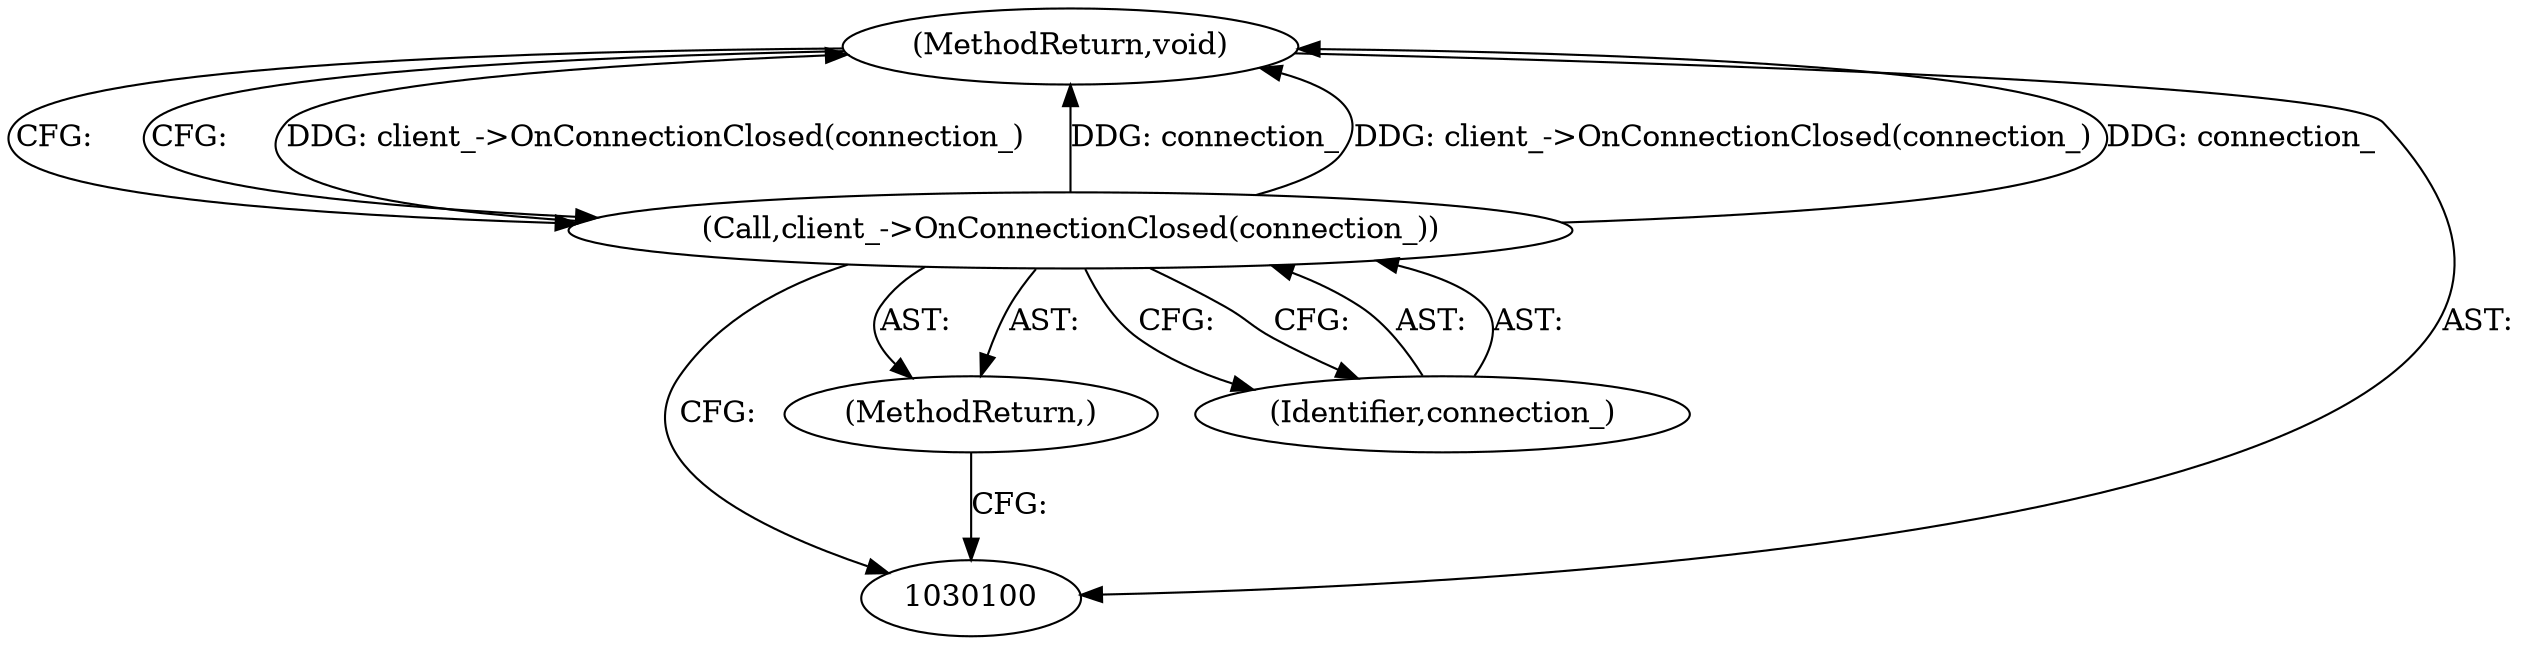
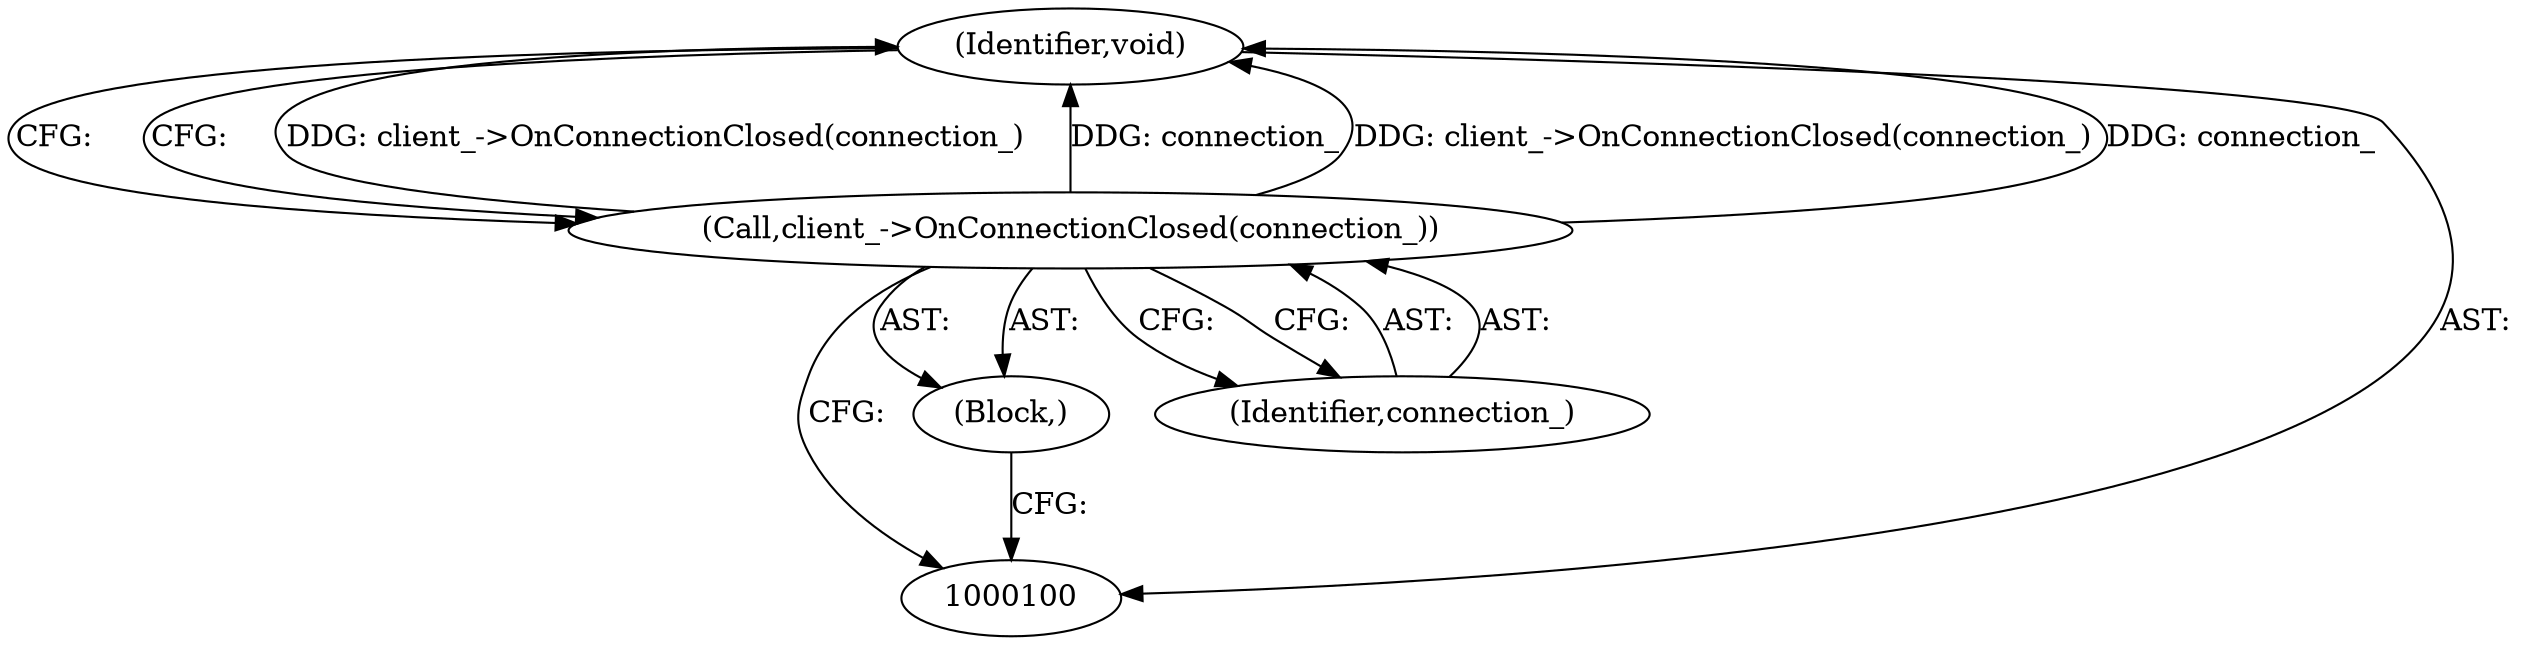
(1070, 47) -> (1070, 47)
(971, 414) -> (1011, 414)
(971, 598) -> (1011, 598)
